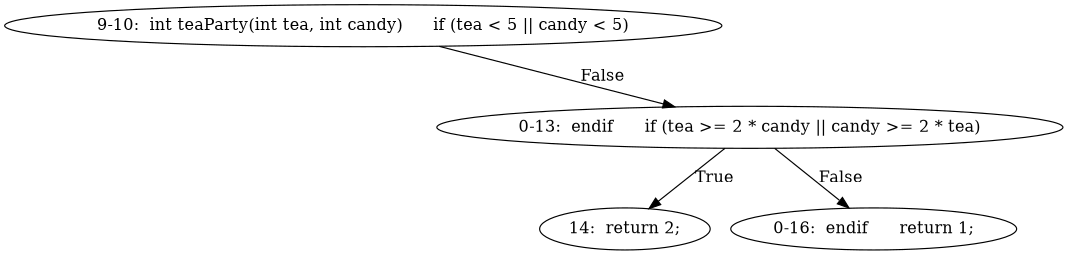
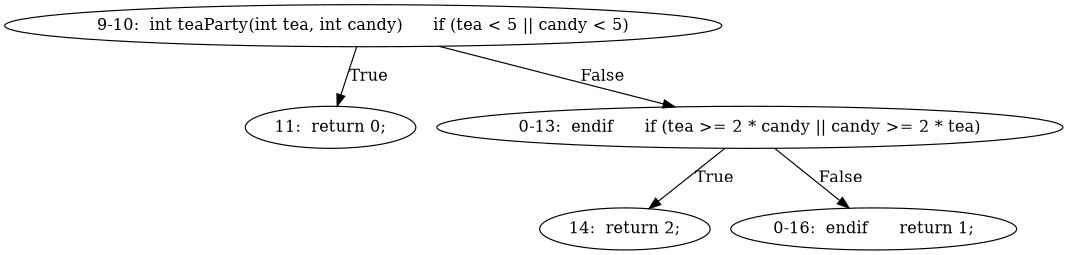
none -> (331, 127)
